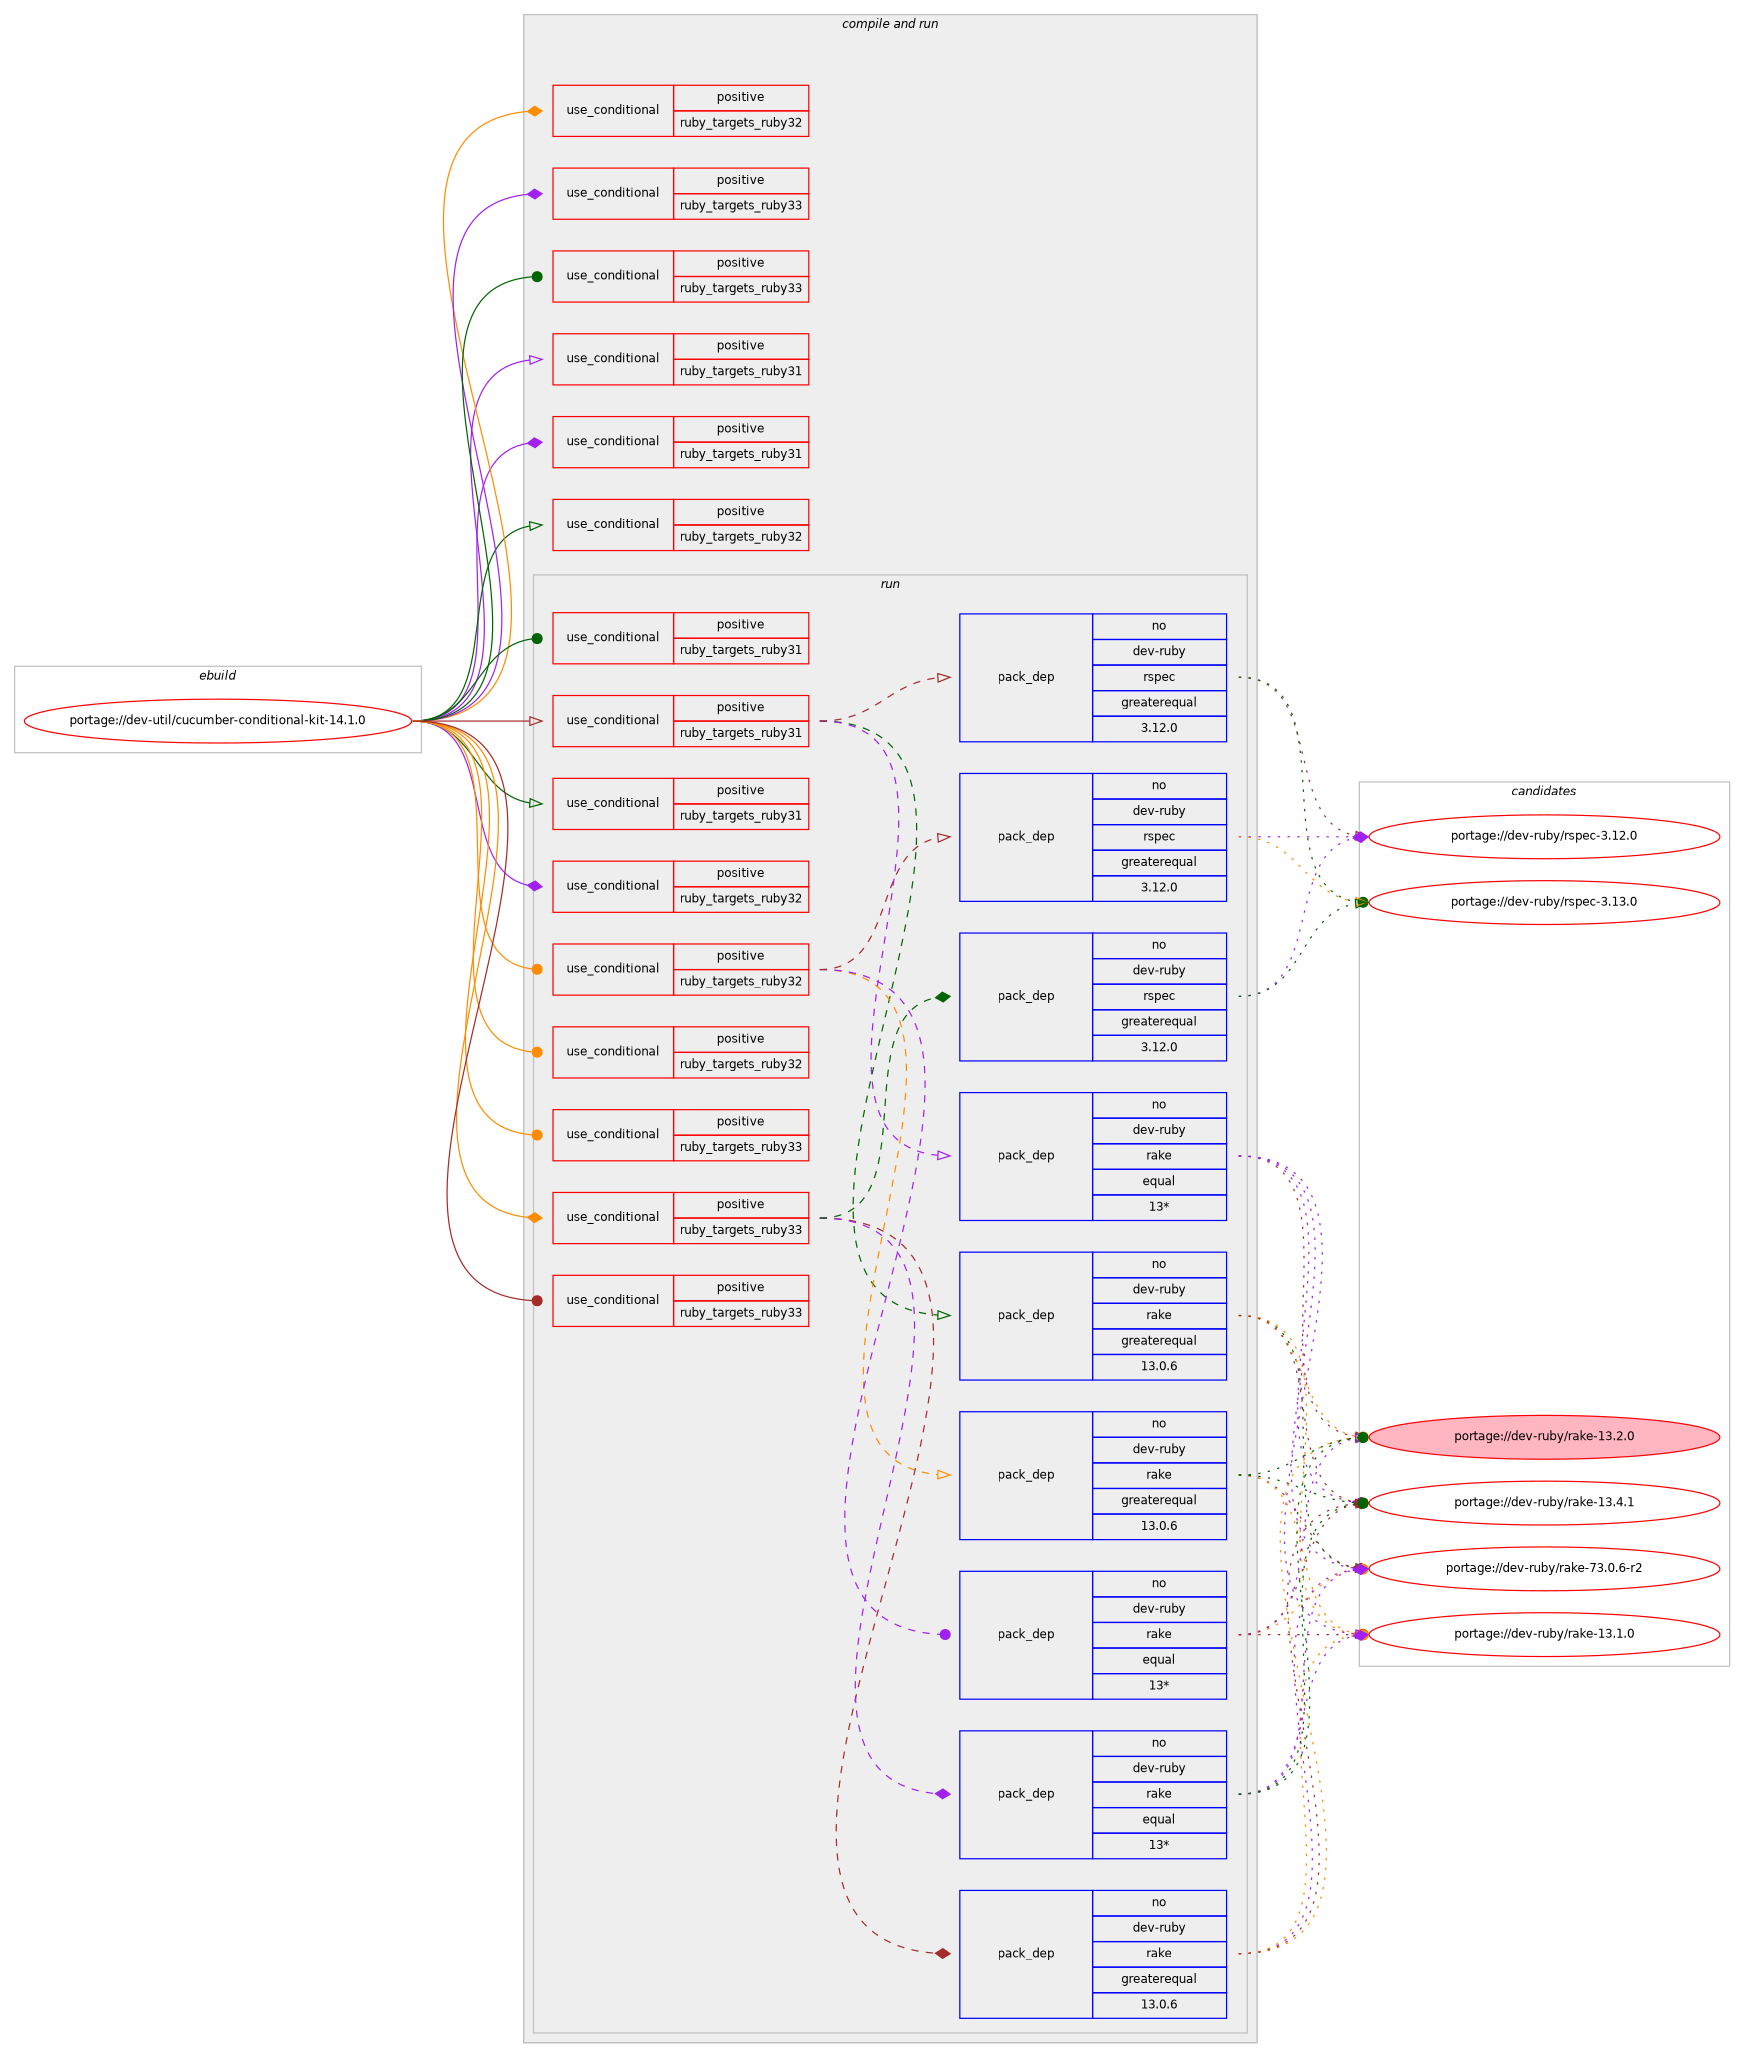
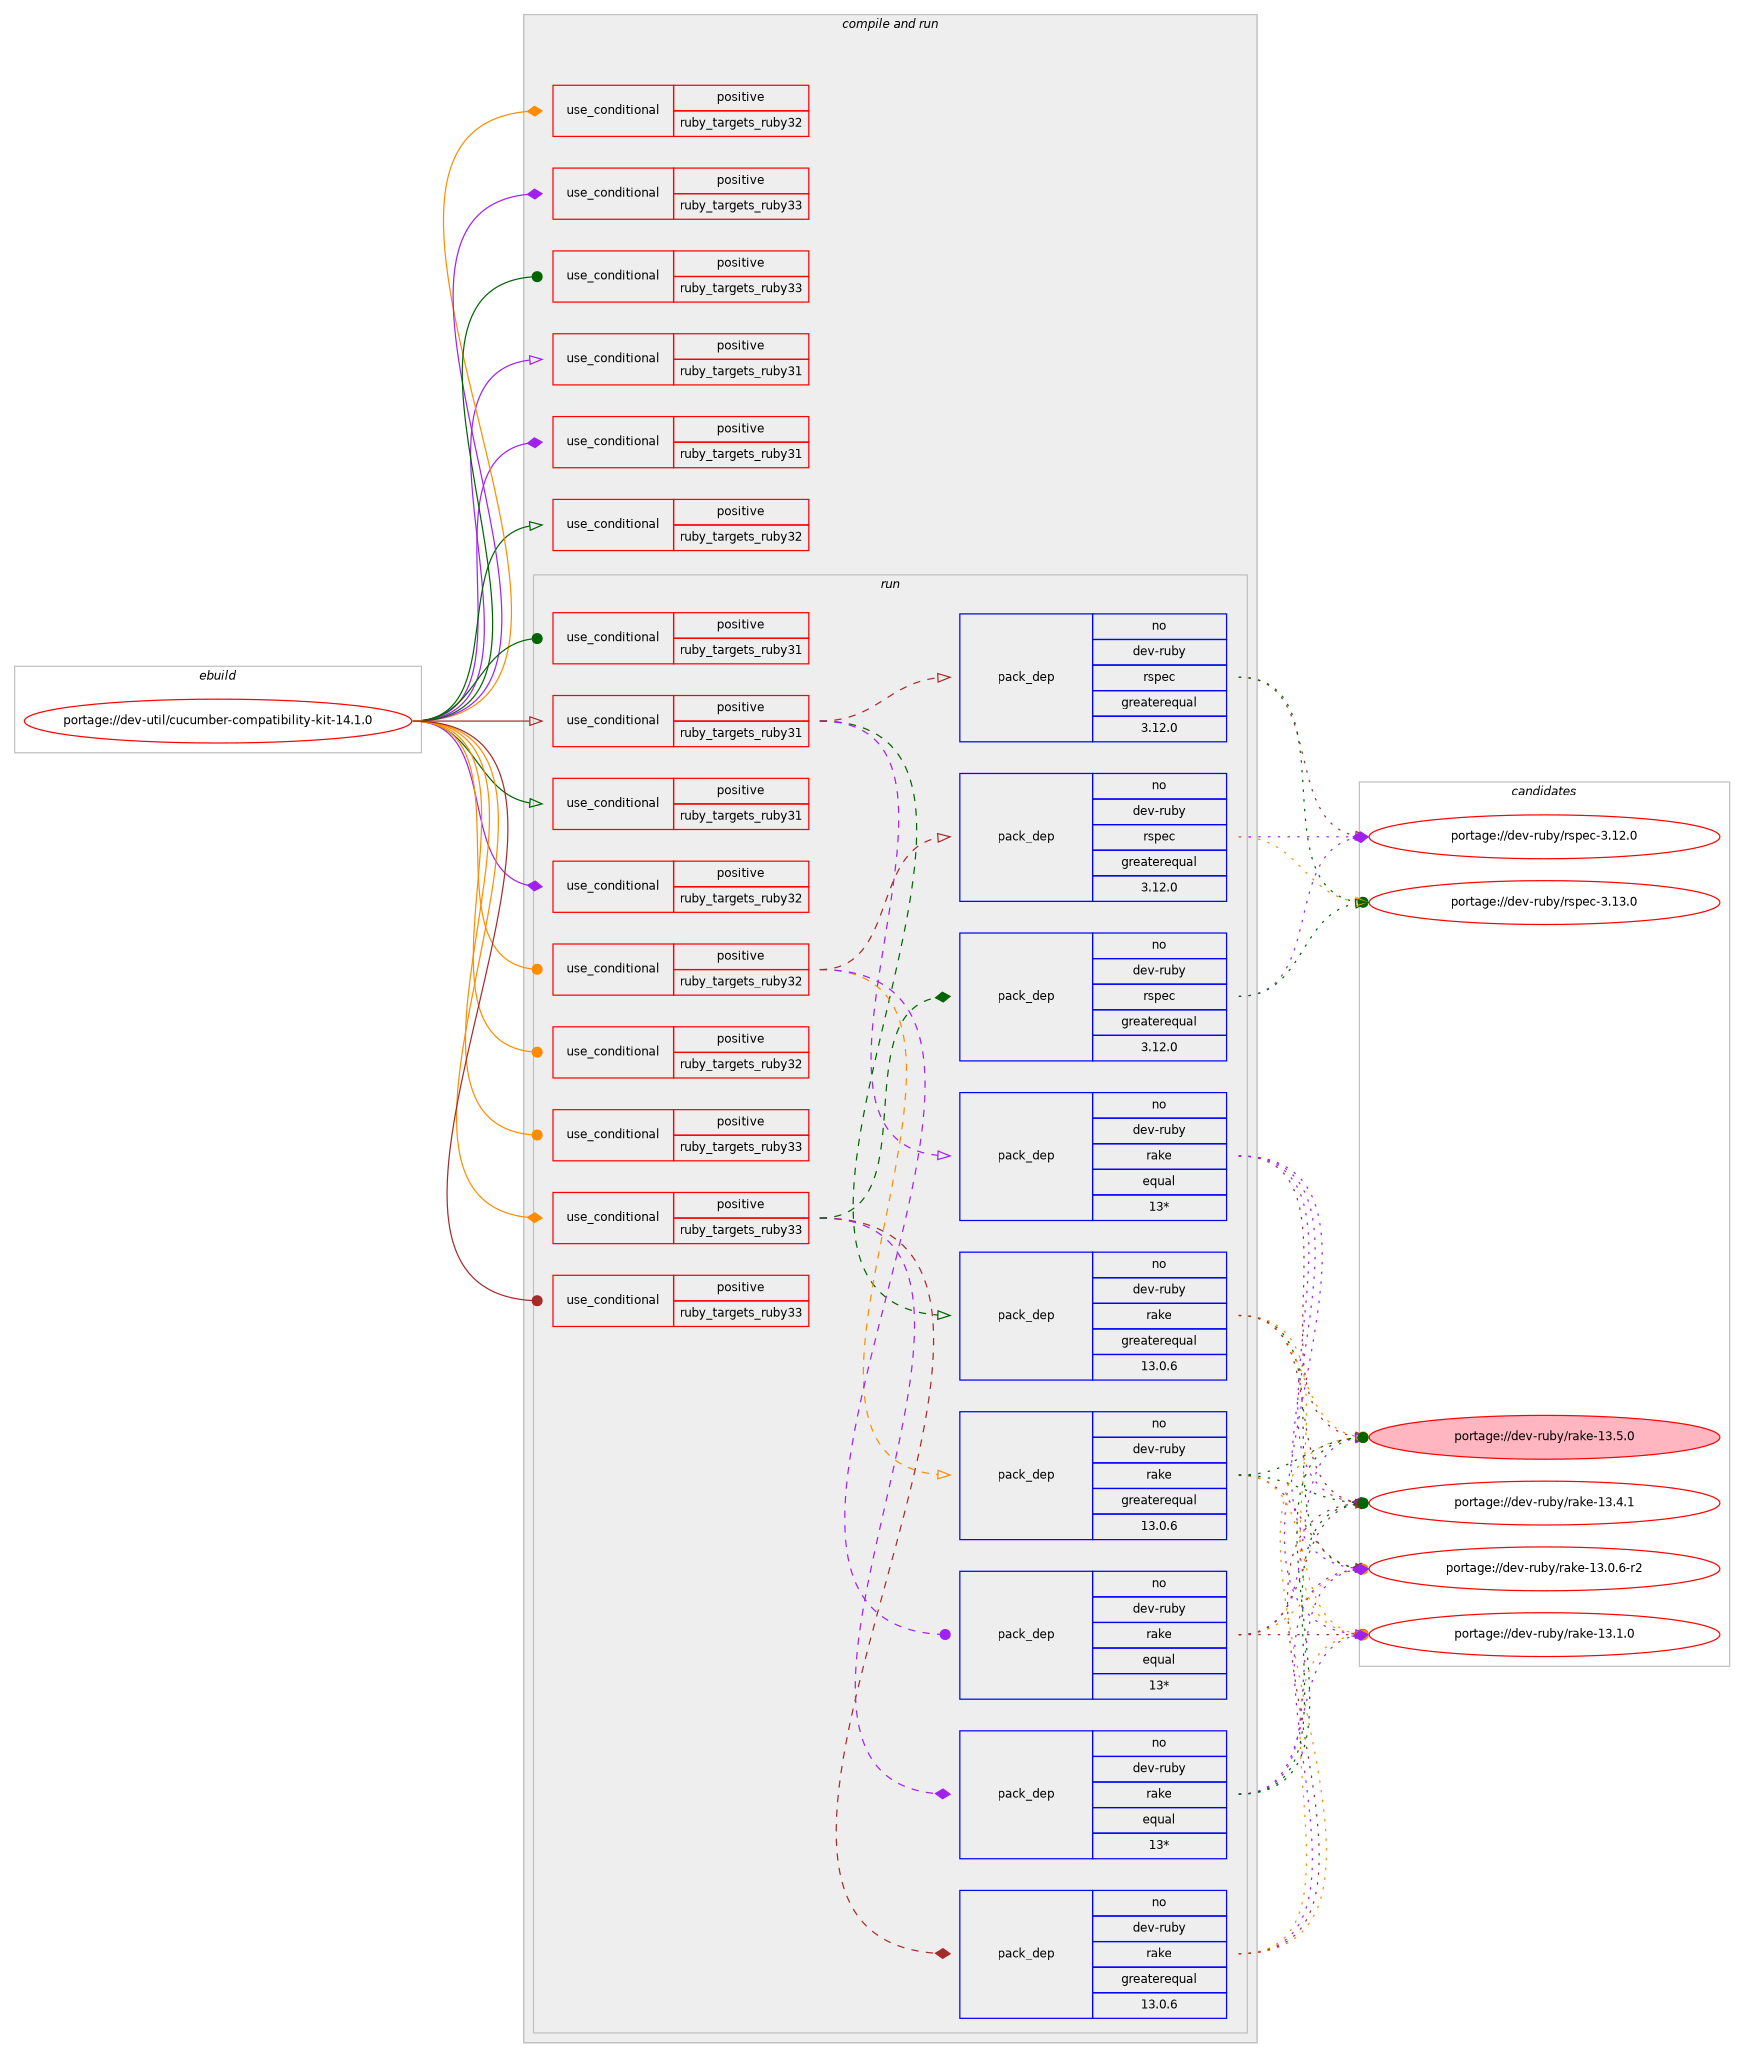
(218, 721) -> (218, 721)
(1544, 1437) -> (1544, 1437)
(1544, 1569) -> (1544, 1569)
